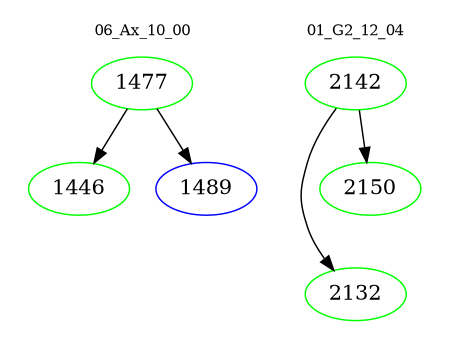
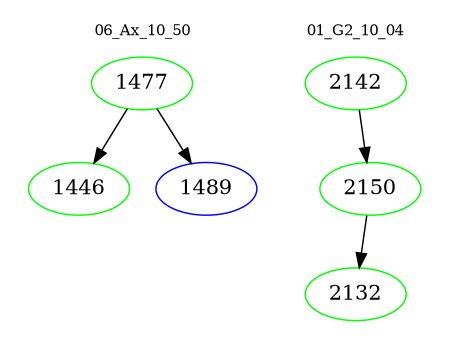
(143, 31) -> (143, 31)
(356, 31) -> (356, 31)
(303, 182) -> (364, 234)
